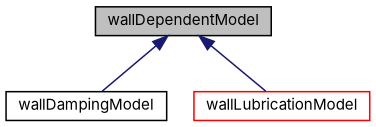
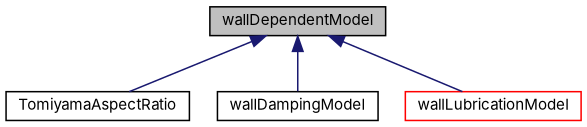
none -> (98, 106)
